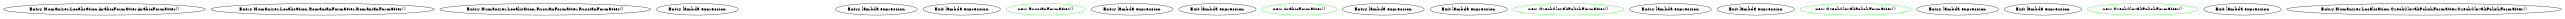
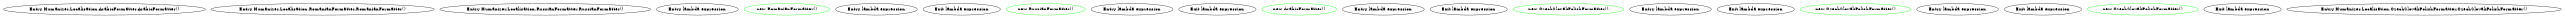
none -> (787, 9)
